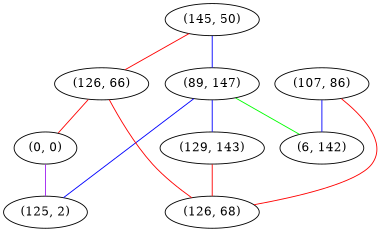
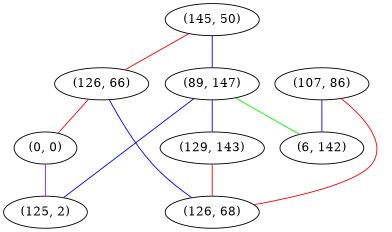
(144, 154) -> (144, 154)
